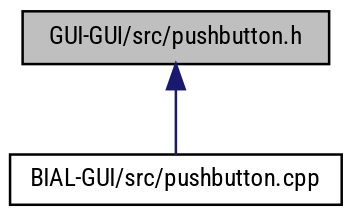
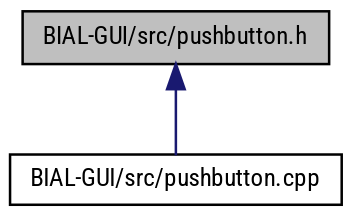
(176, 38) -> (176, 38)
